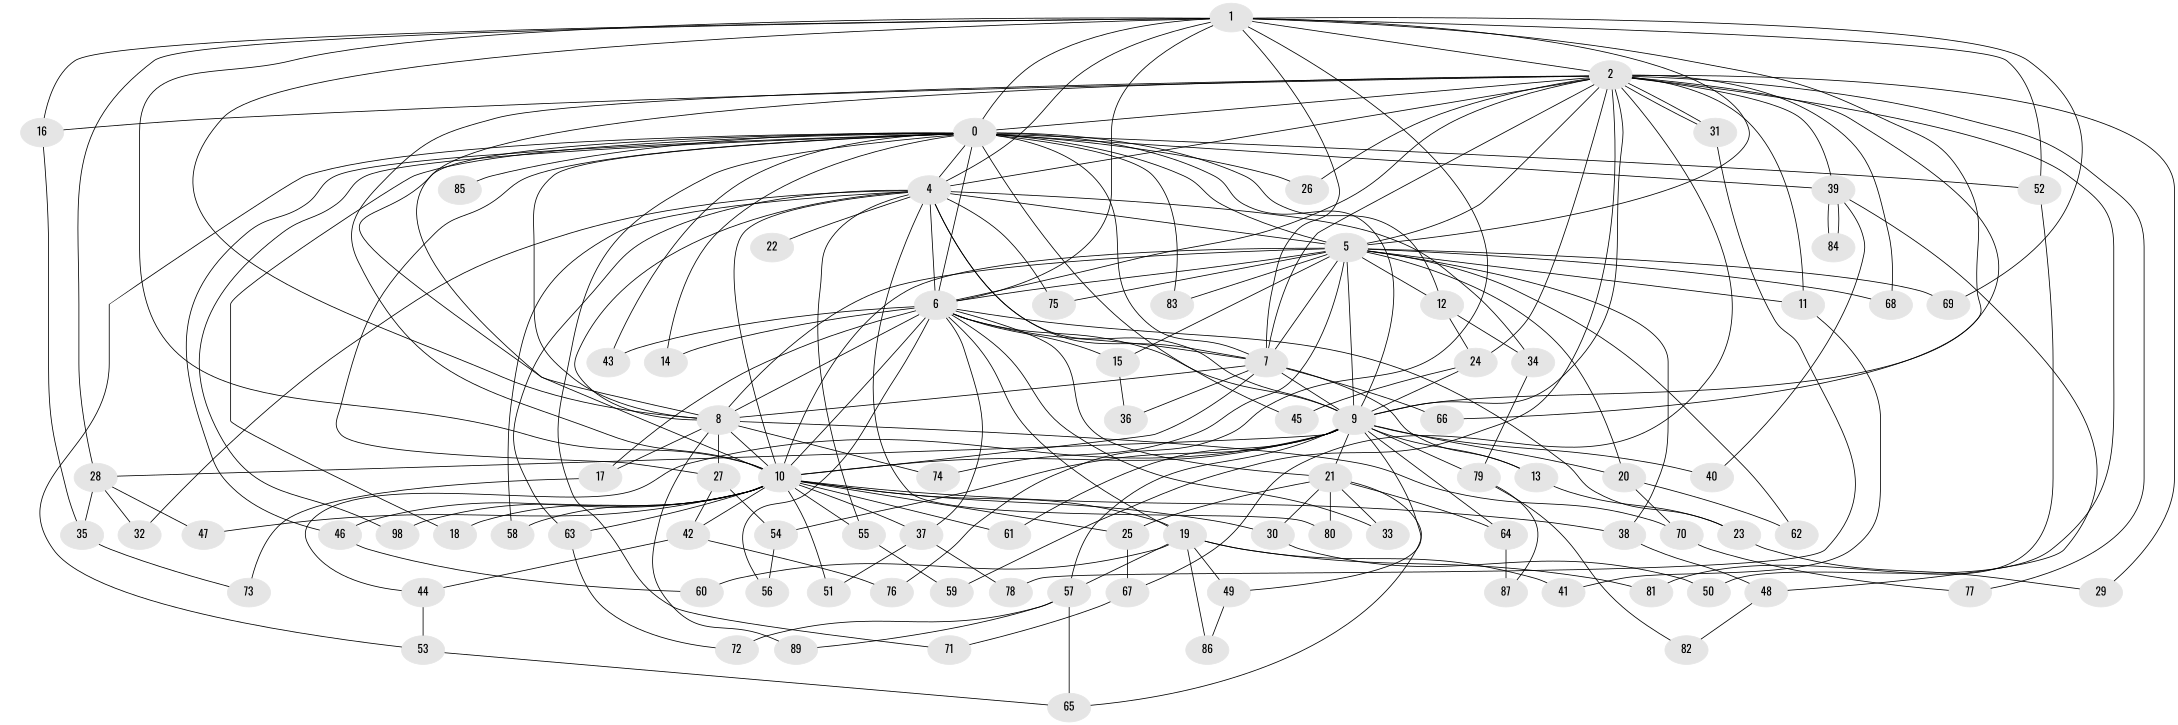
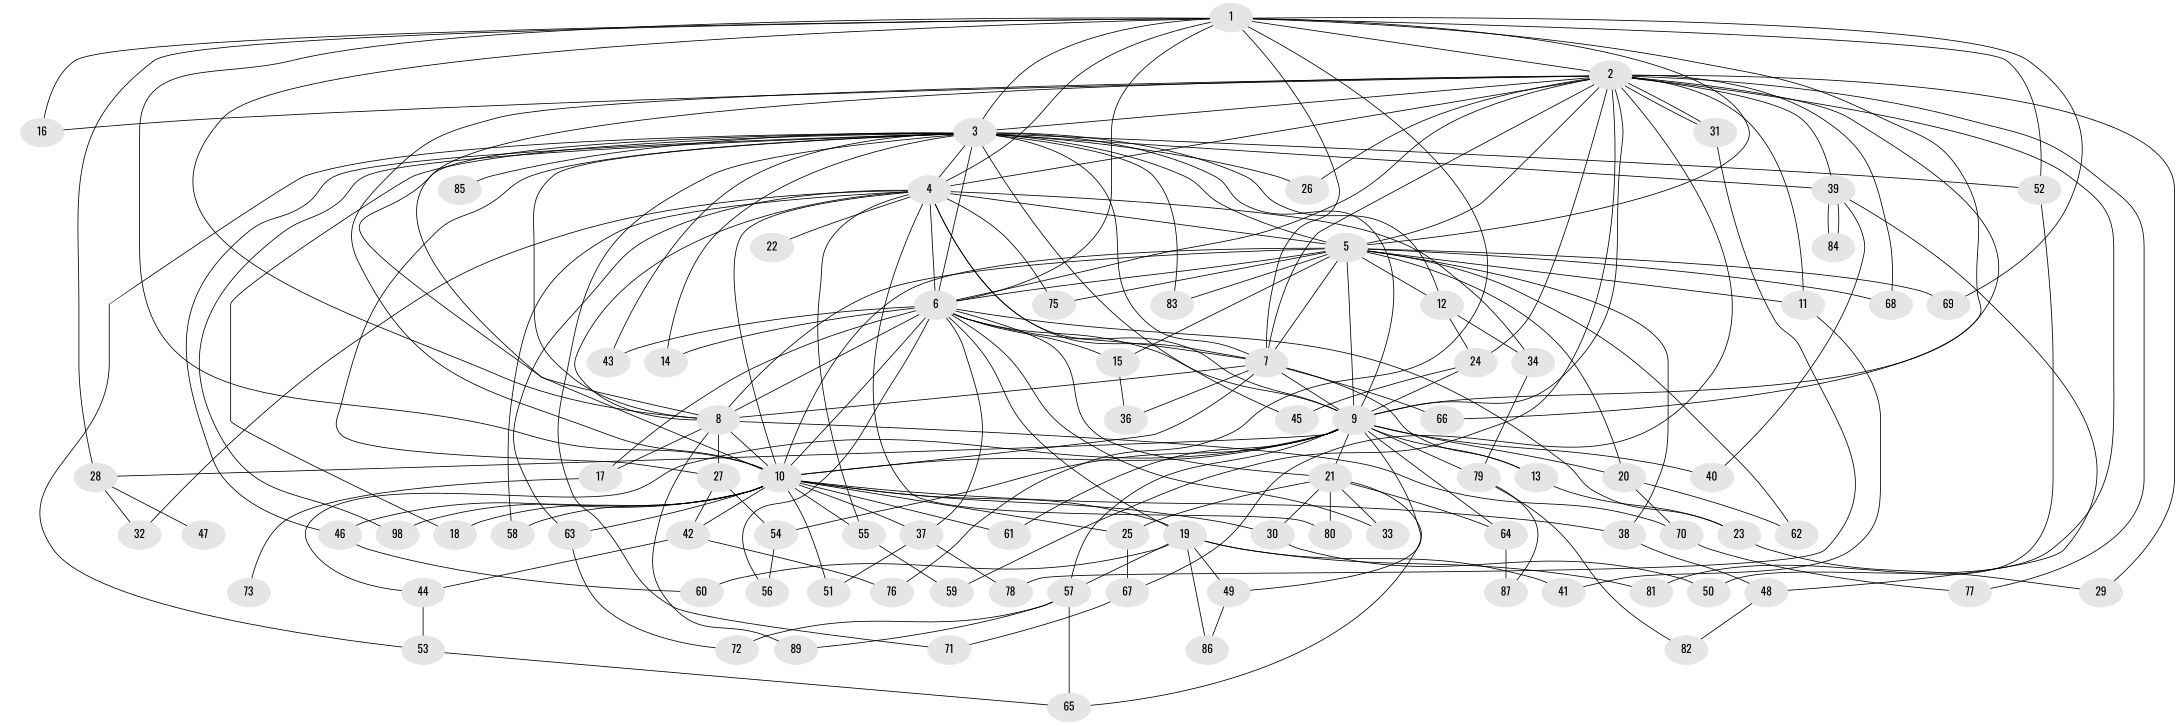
(975, 133) -> (975, 133)
(938, 478) -> none
(481, 515) -> none
(82, 535) -> none
